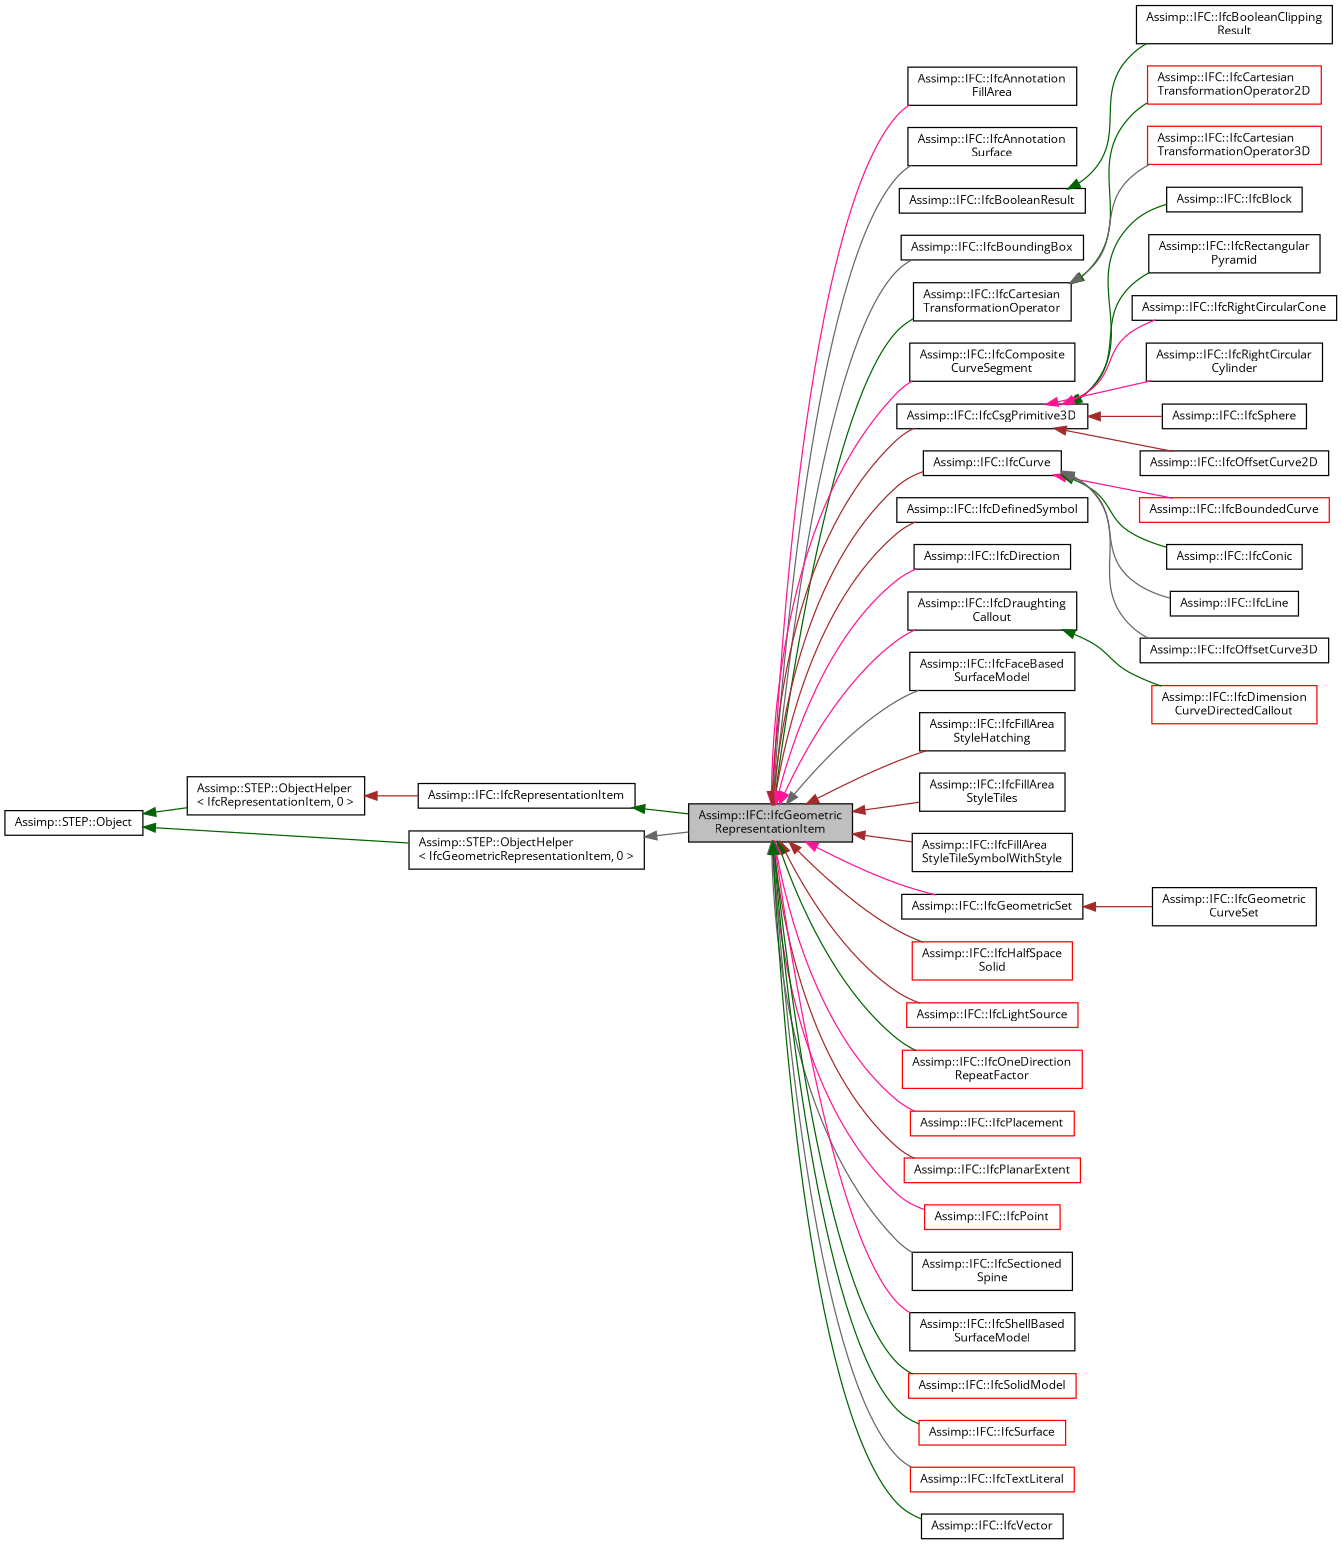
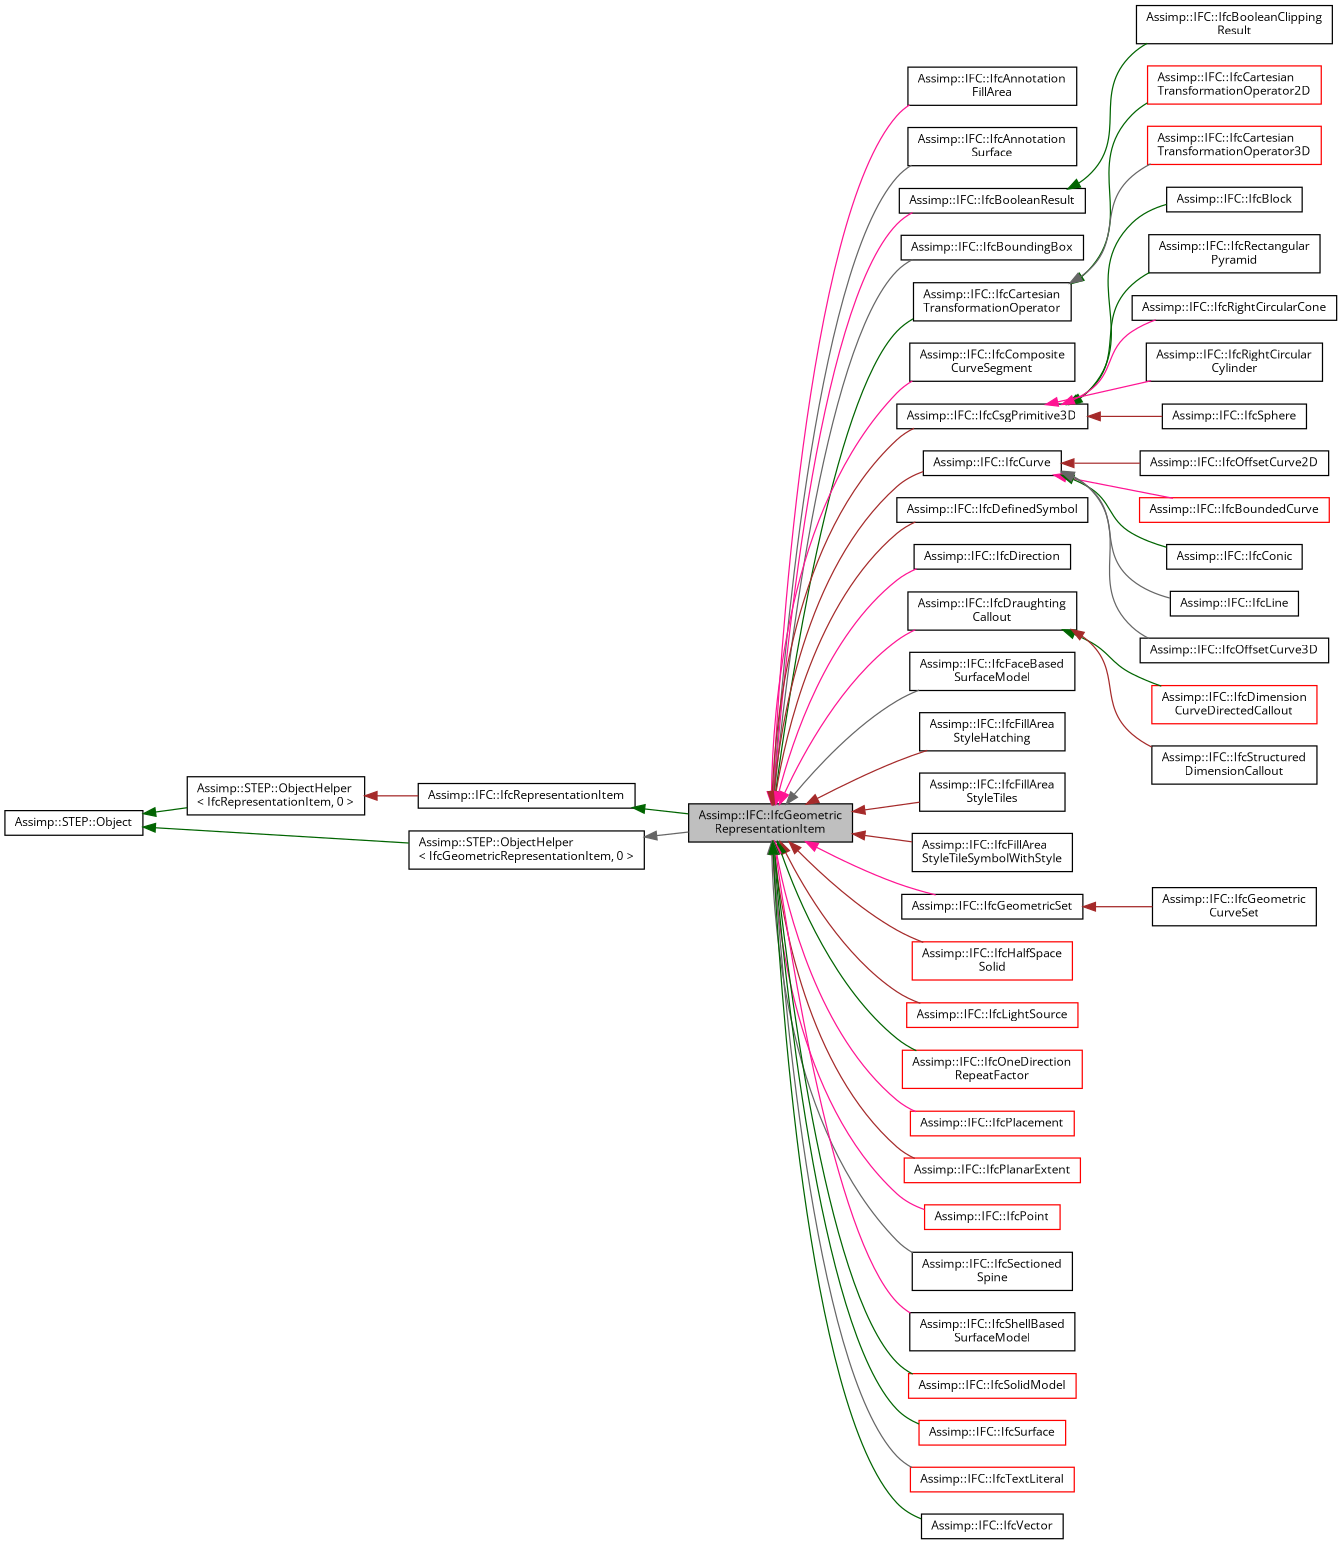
none -> (831, 387)
(1120, 441) -> (1107, 463)
none -> (1234, 765)
